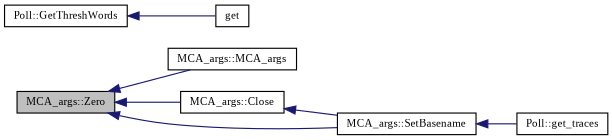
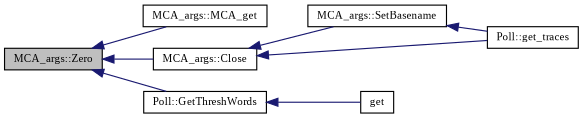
none -> (378, 48)
(232, 59) -> (205, 16)
(228, 128) -> (135, 82)
